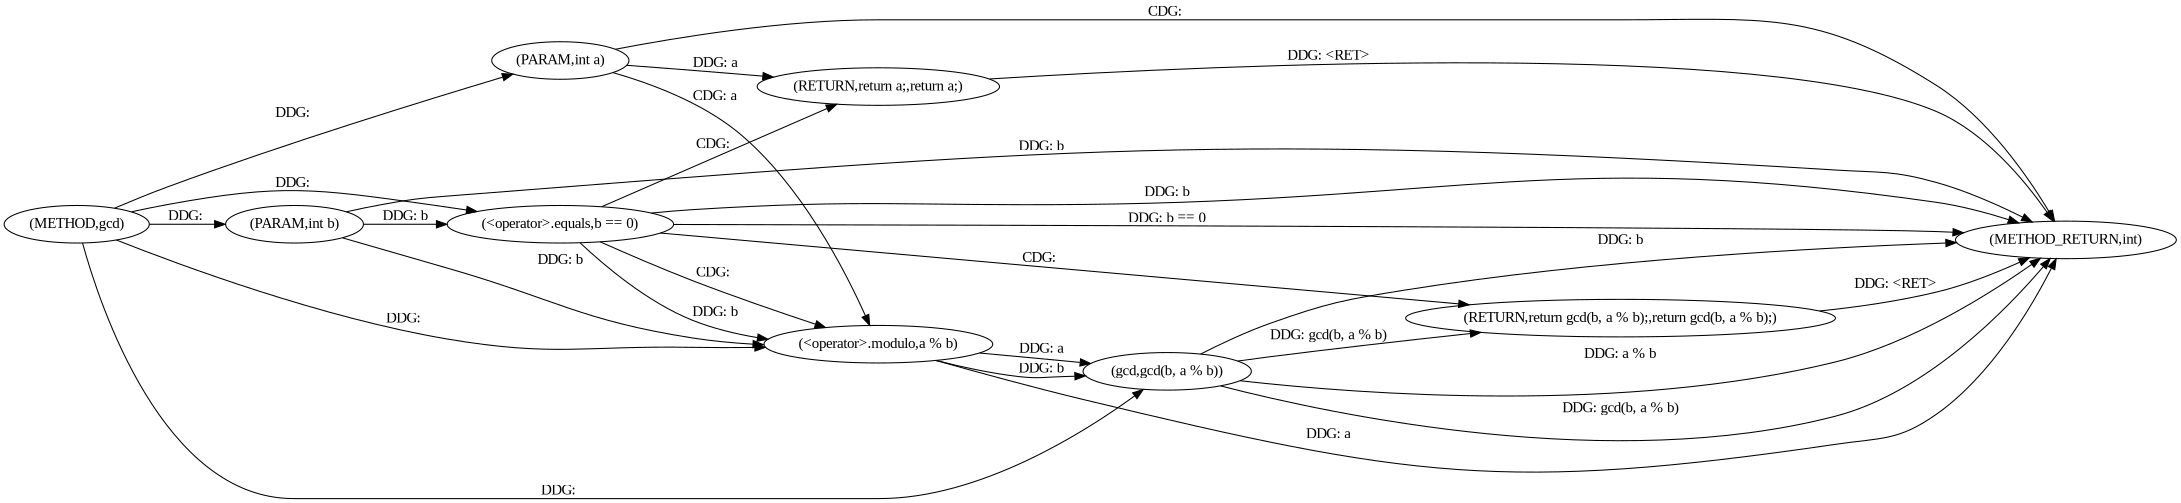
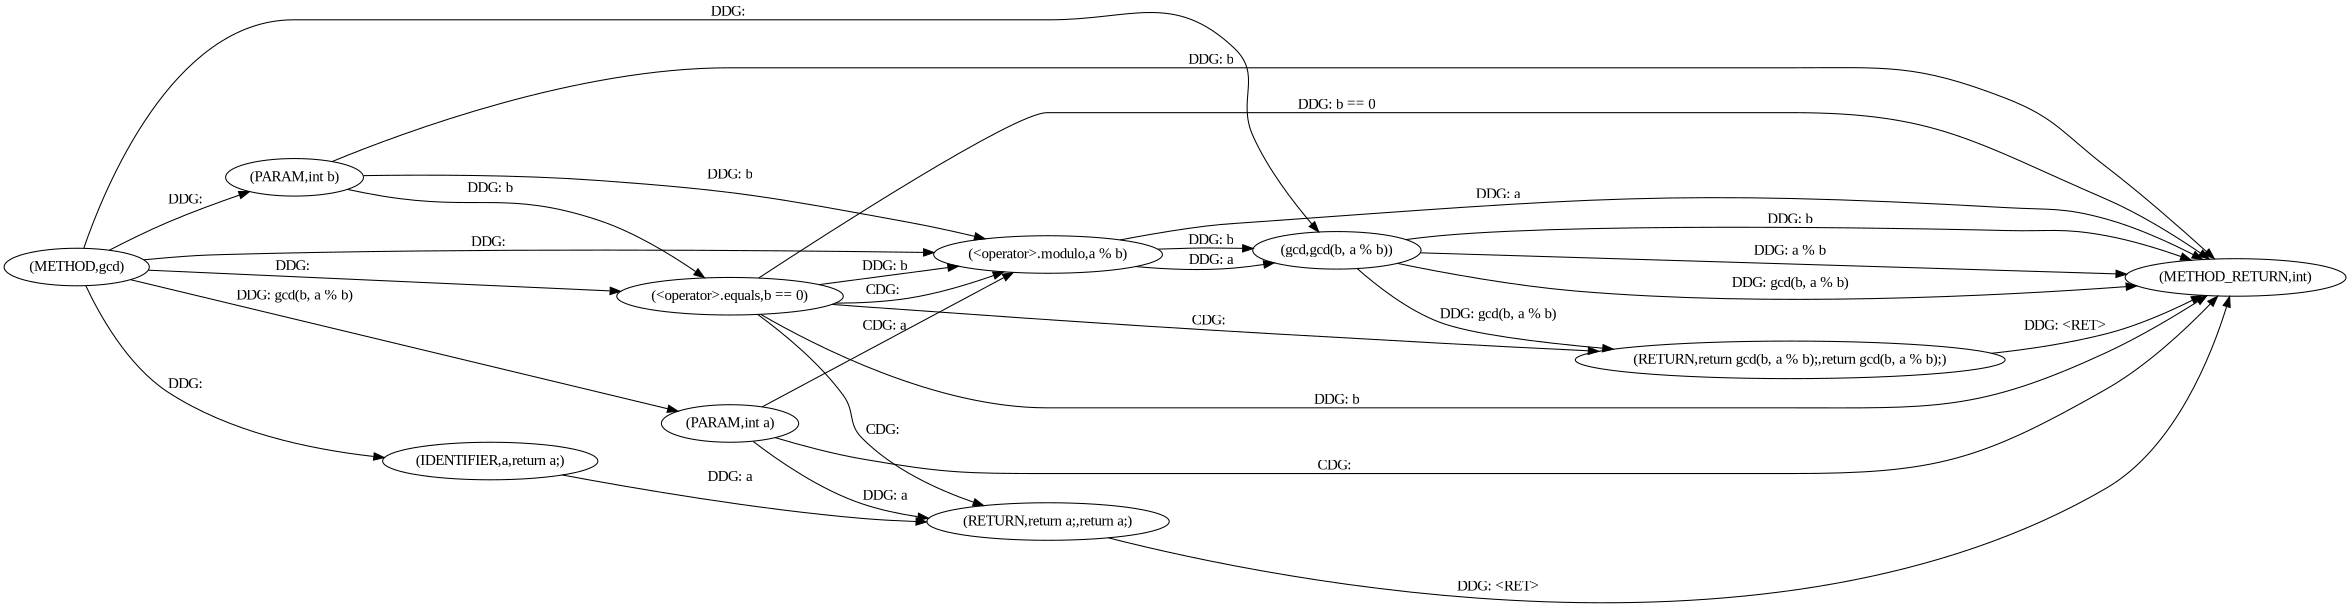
(295, 113) -> (295, 296)
none -> (490, 461)
